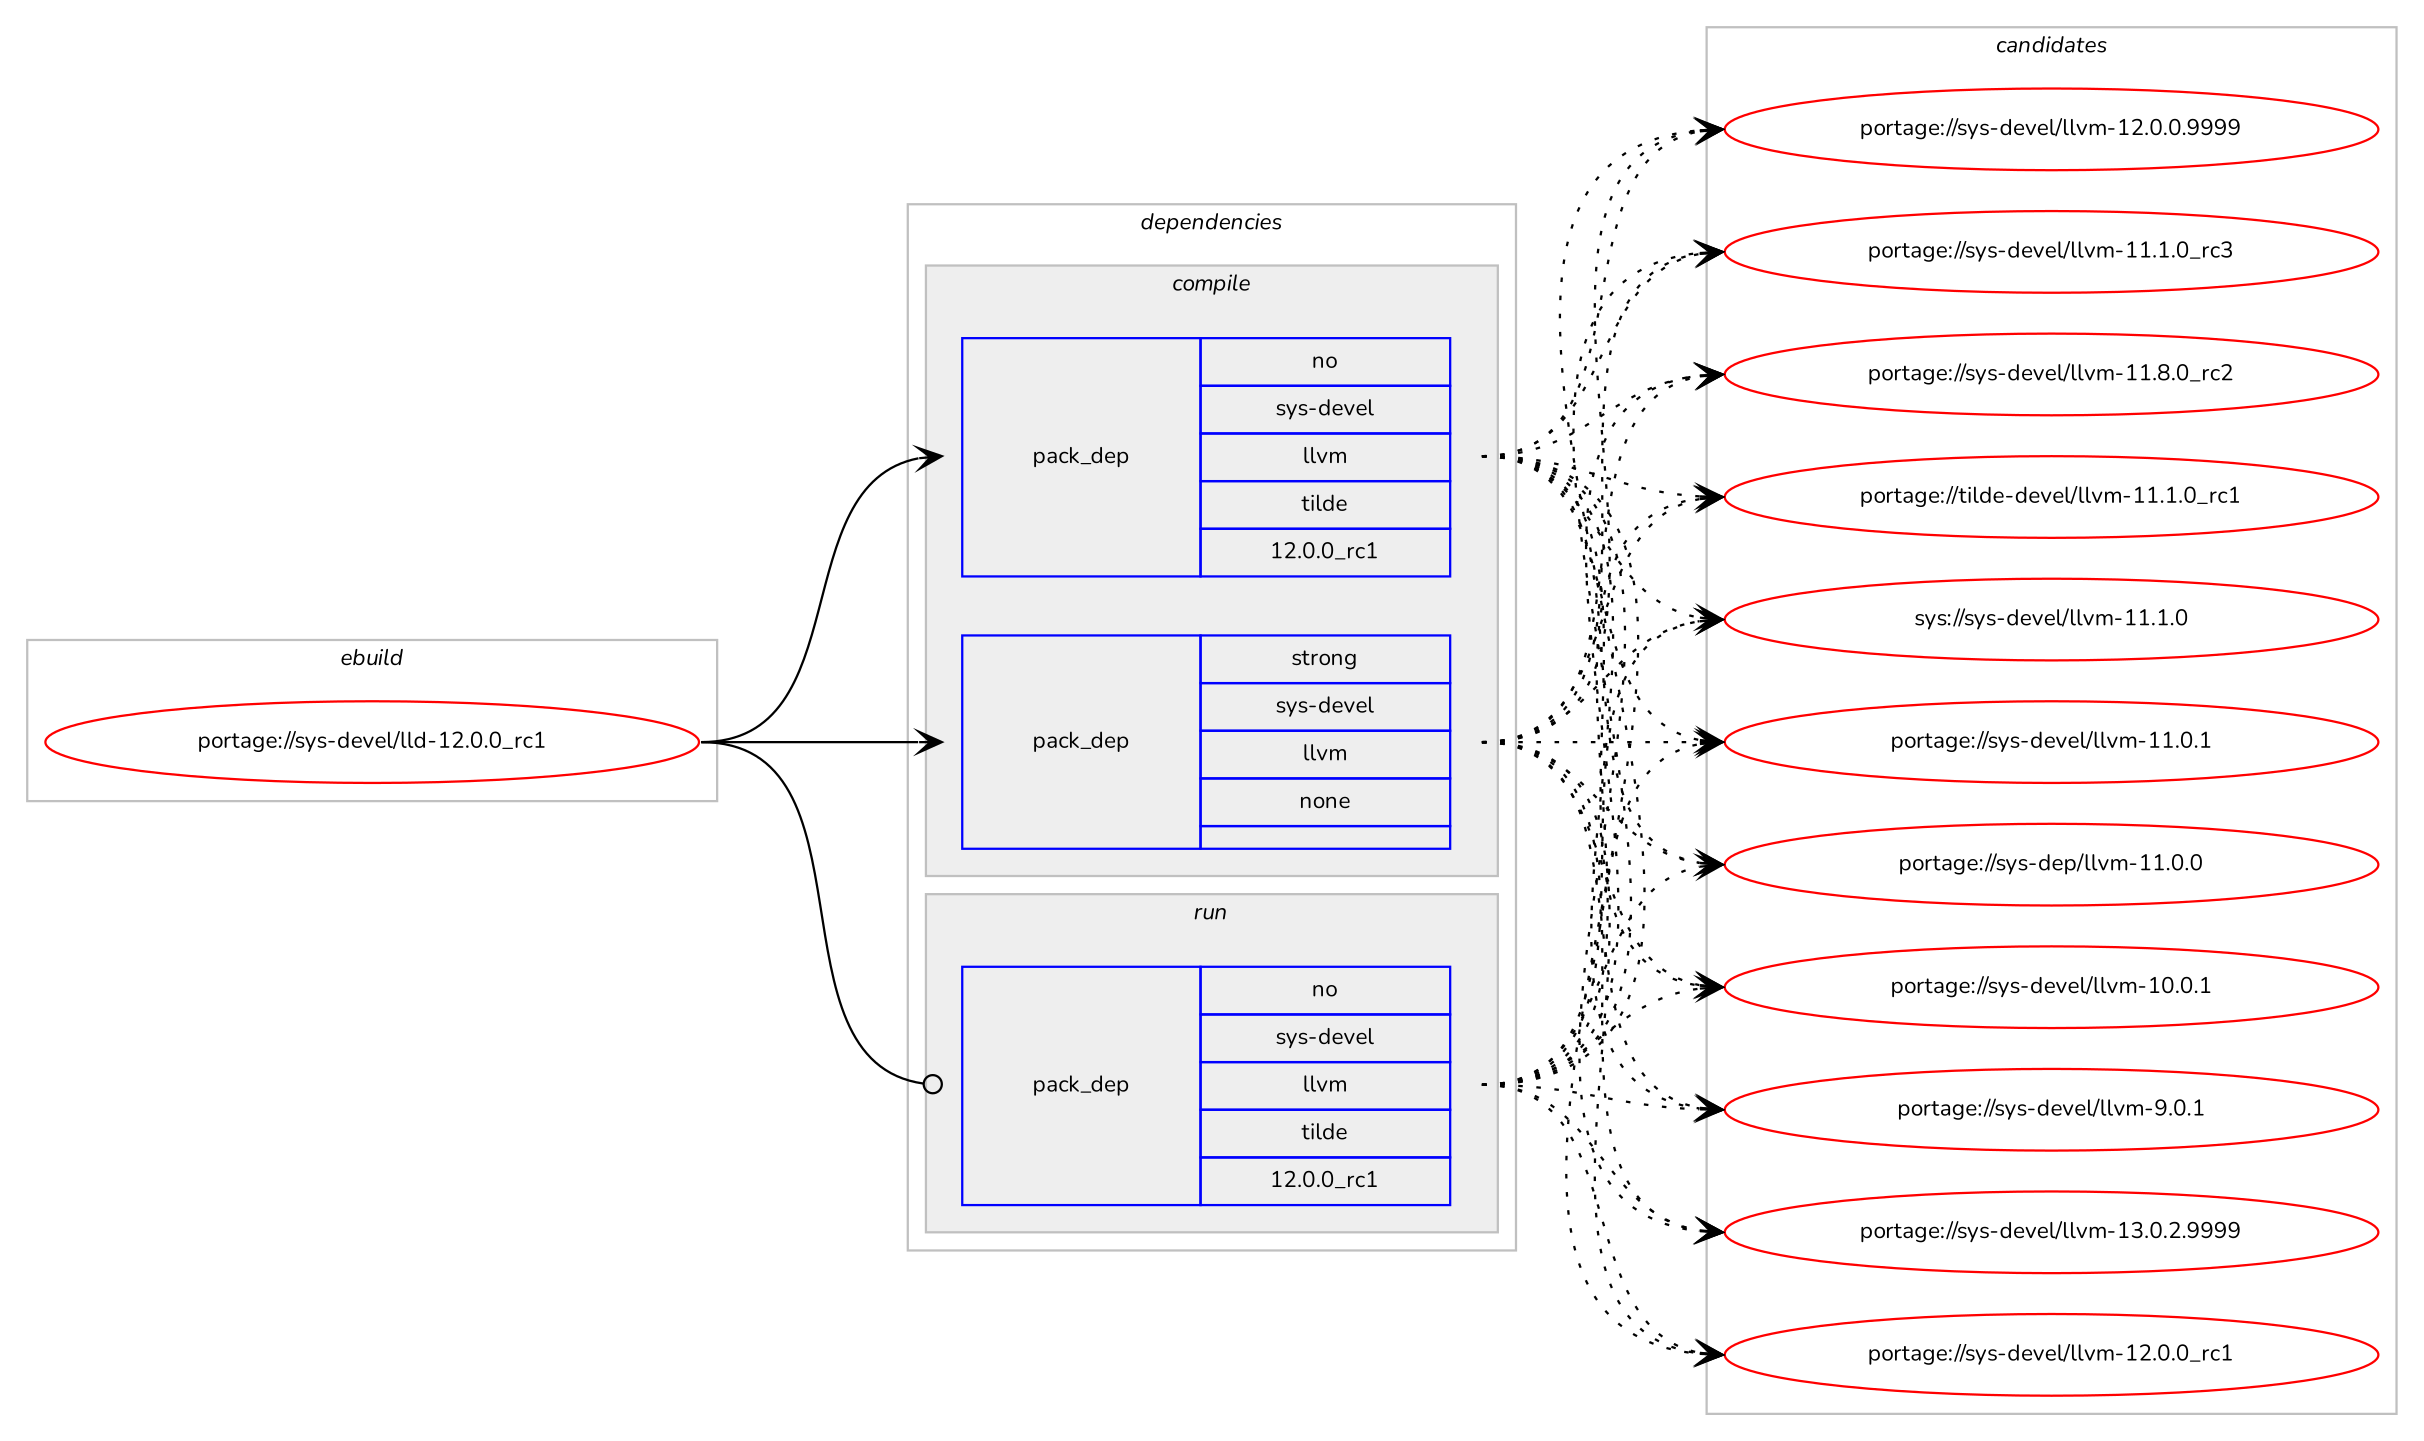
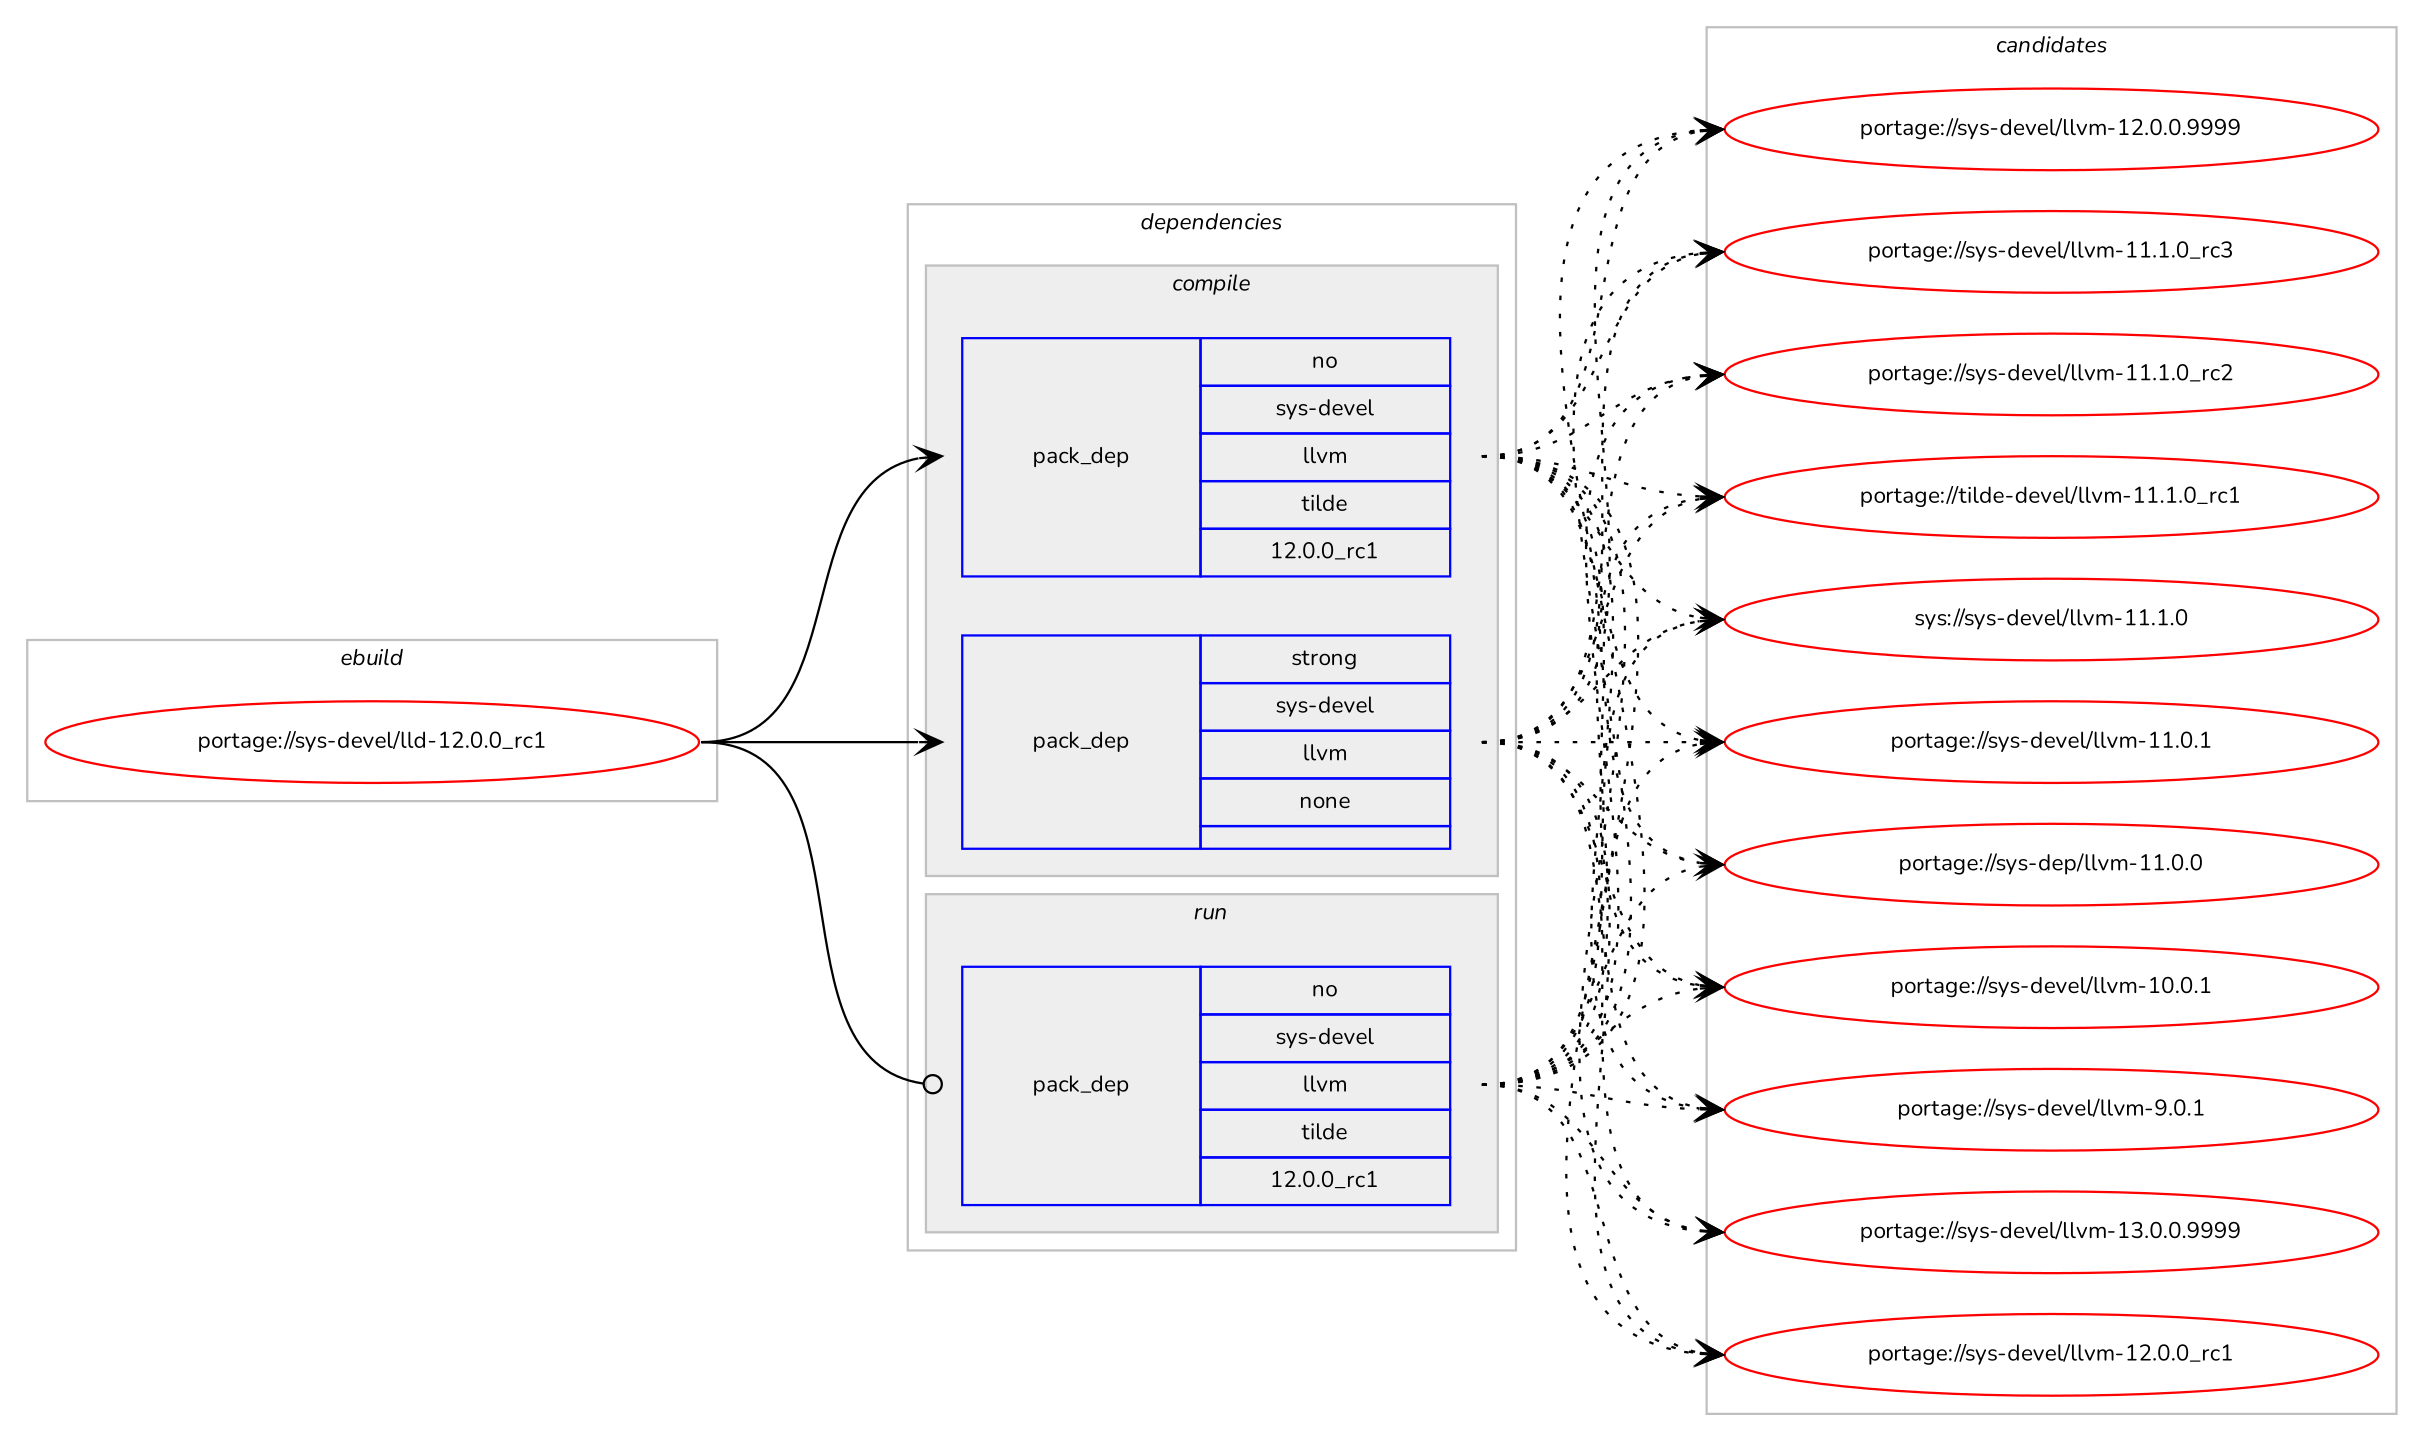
(2052, 374) -> (2052, 374)
(2052, 1232) -> (2052, 1232)
